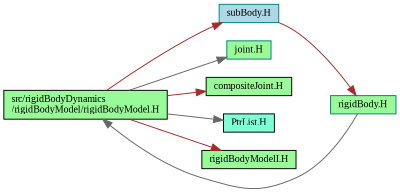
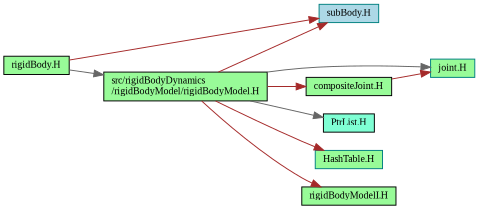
(318, 50) -> (189, 40)
none -> (406, 76)
(363, 105) -> (37, 65)
none -> (349, 160)
